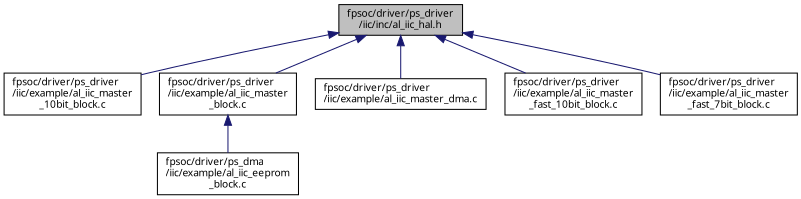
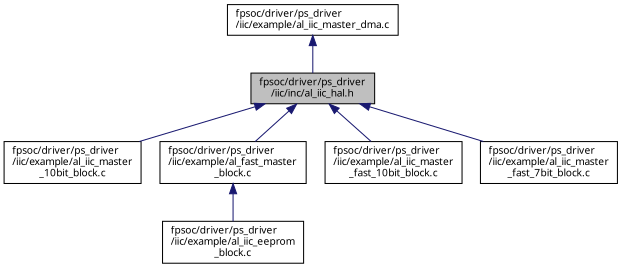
(401, 62) -> (313, 59)
(228, 94) -> (233, 163)
(228, 174) -> (233, 242)
